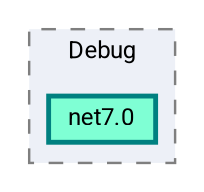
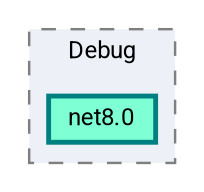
(102, 119) -> (102, 119)
